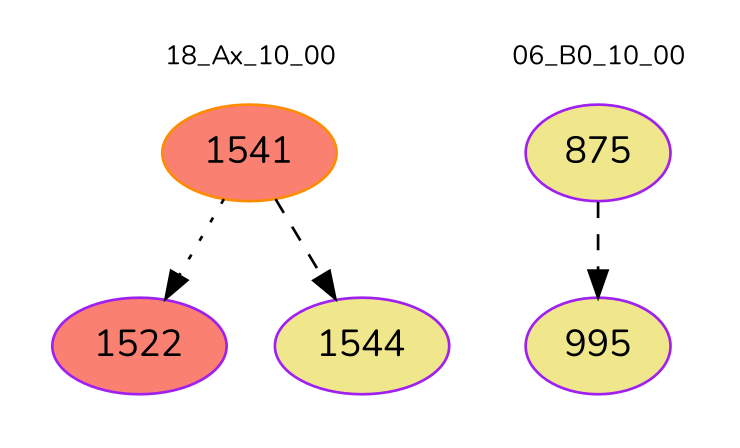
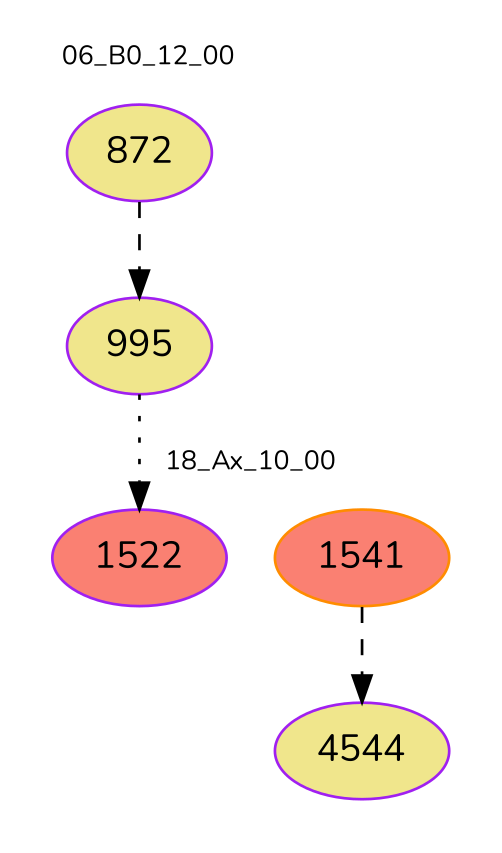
(599, 58) -> (149, 58)
(598, 153) -> (139, 153)
(202, 237) -> (139, 453)
(362, 346) -> (362, 751)
